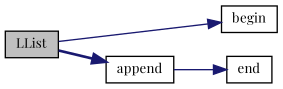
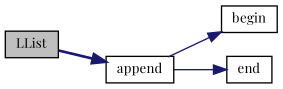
(133, 33) -> (189, 47)
